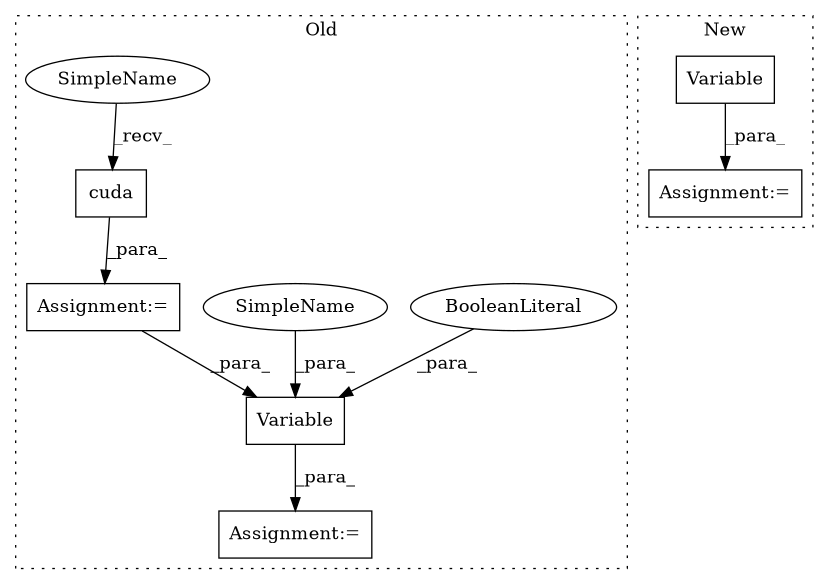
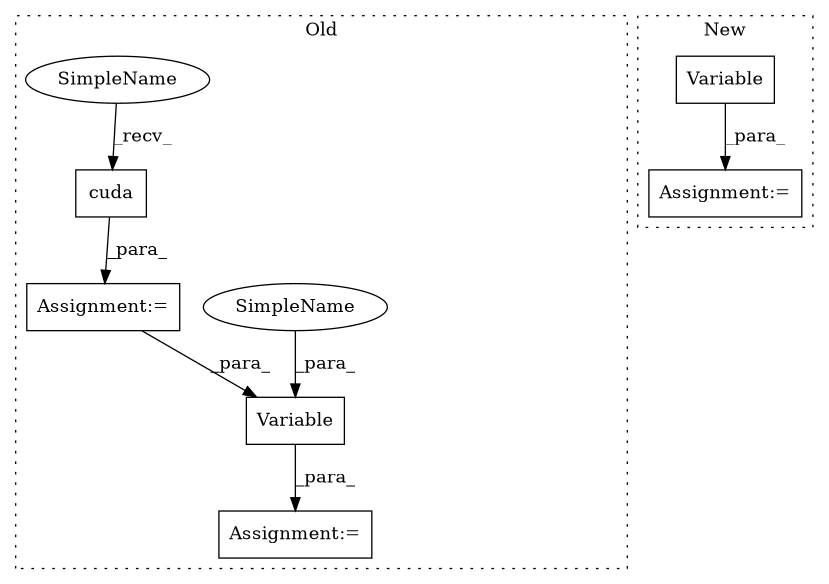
(514, 307) -> none
